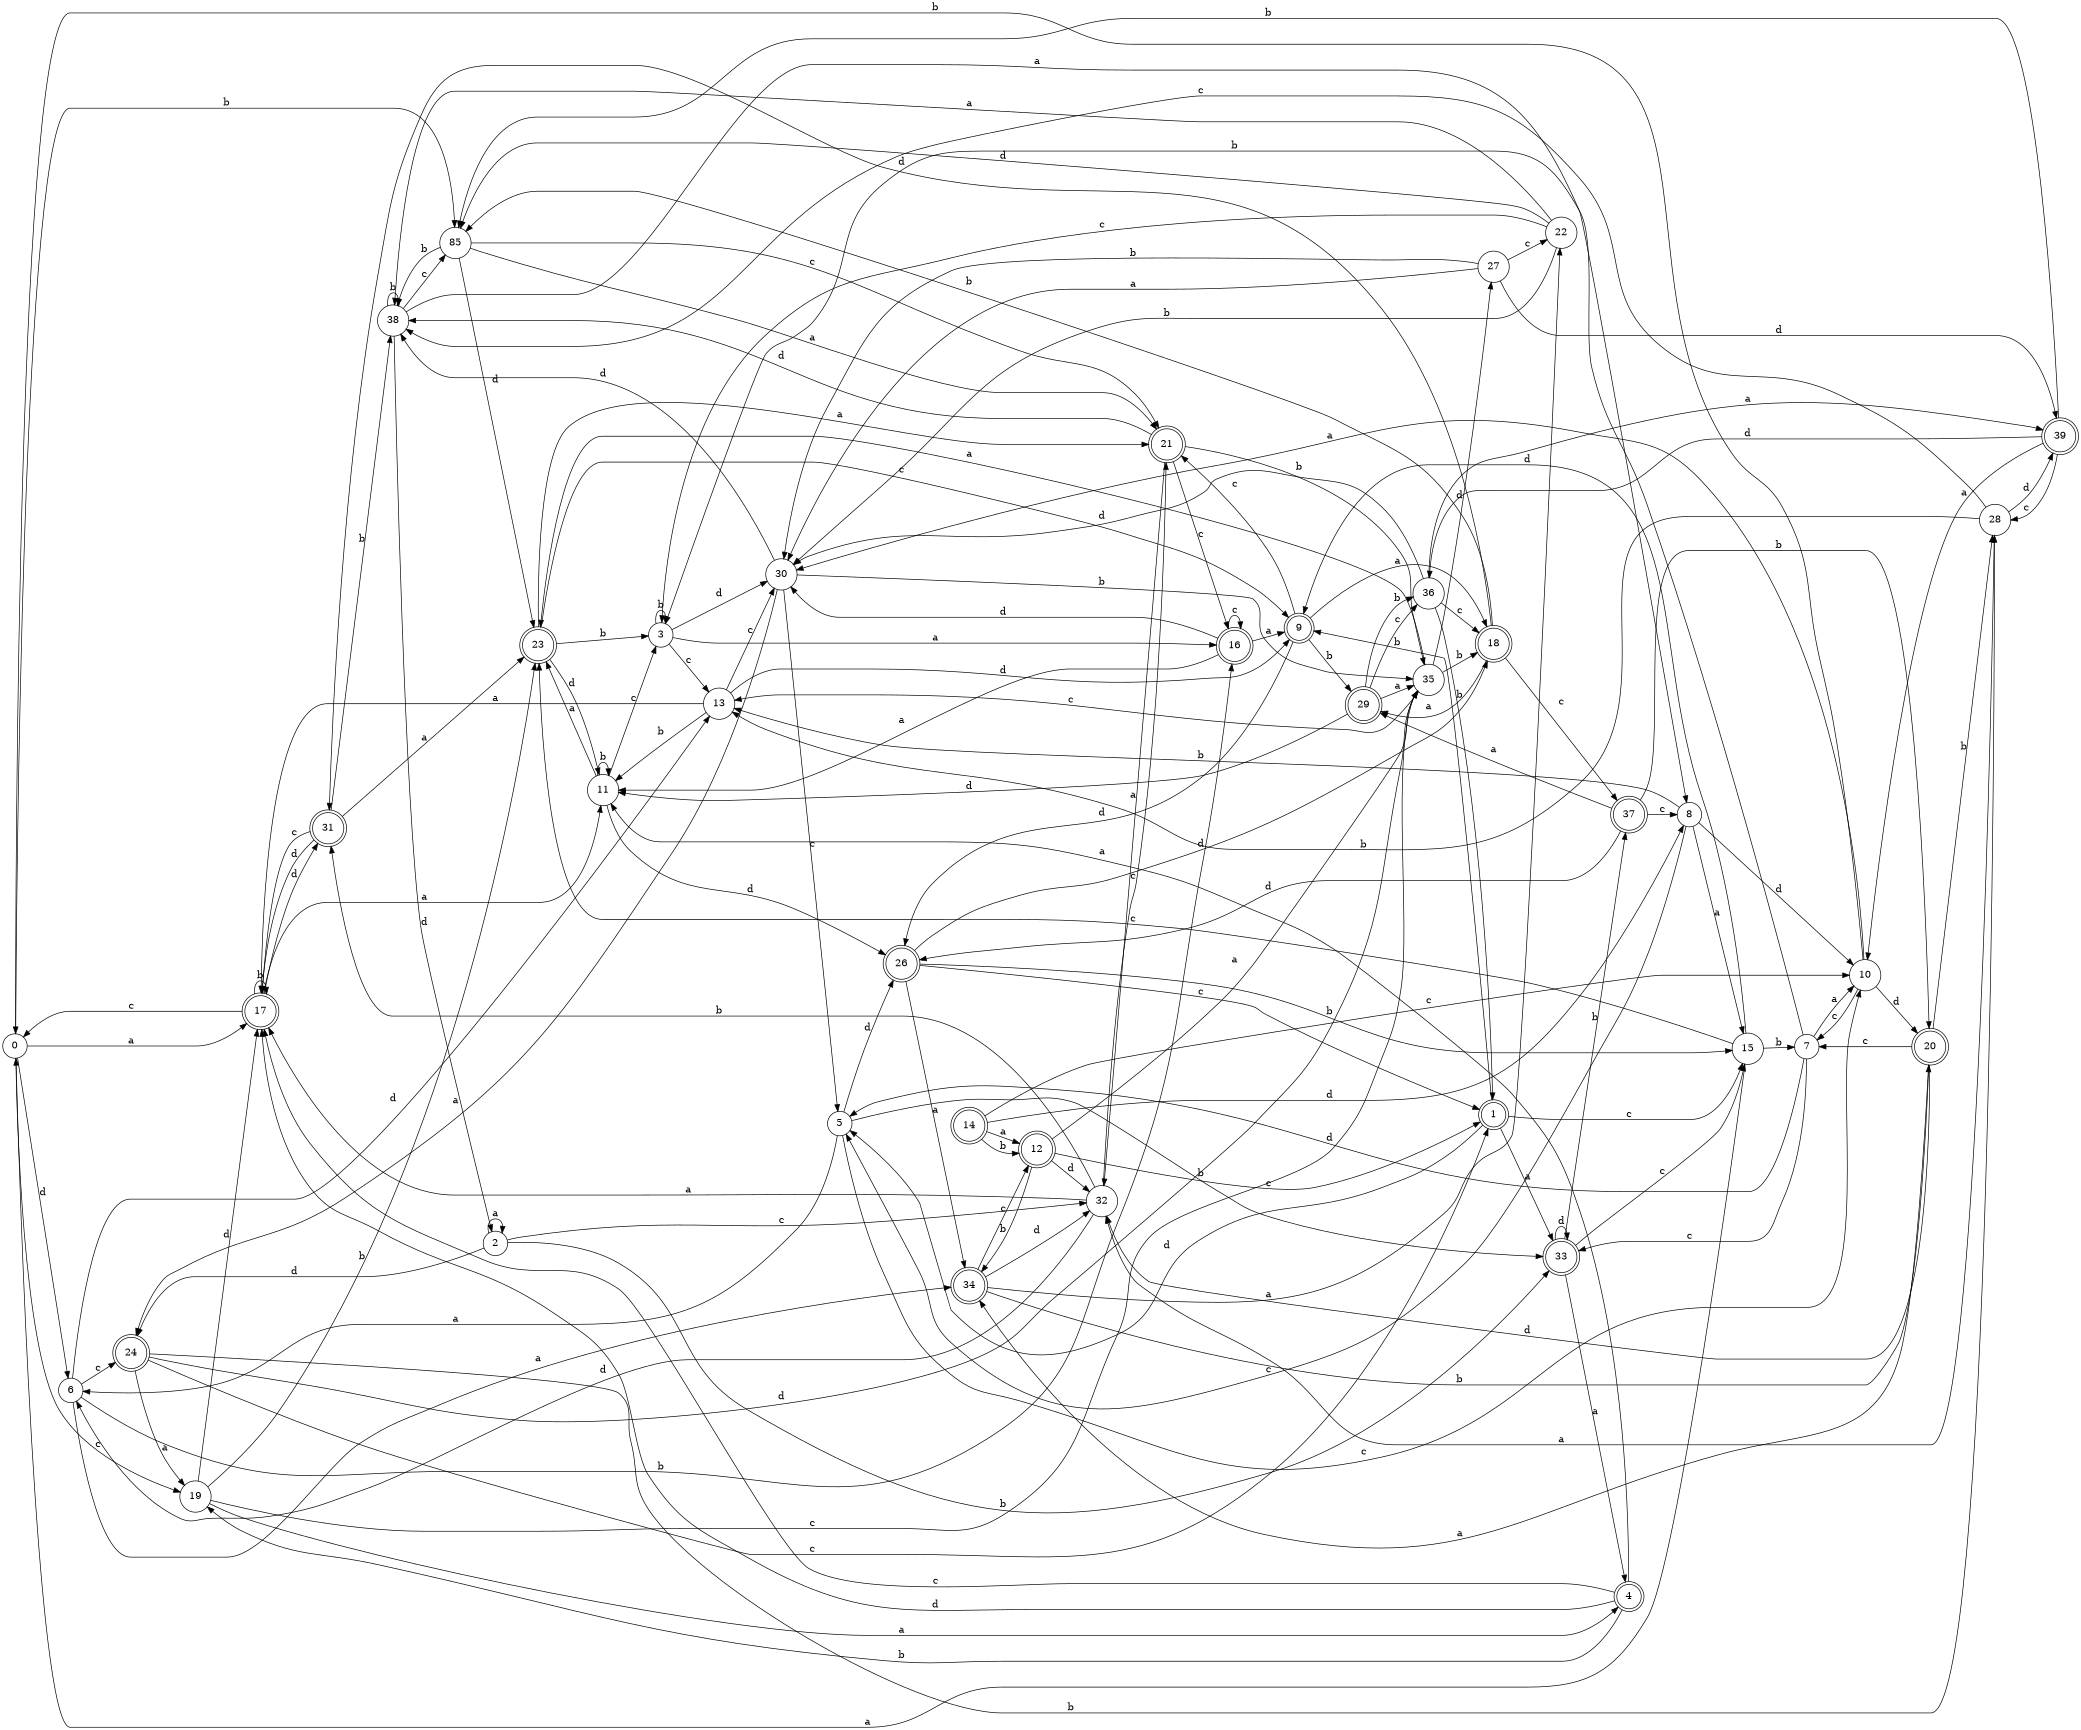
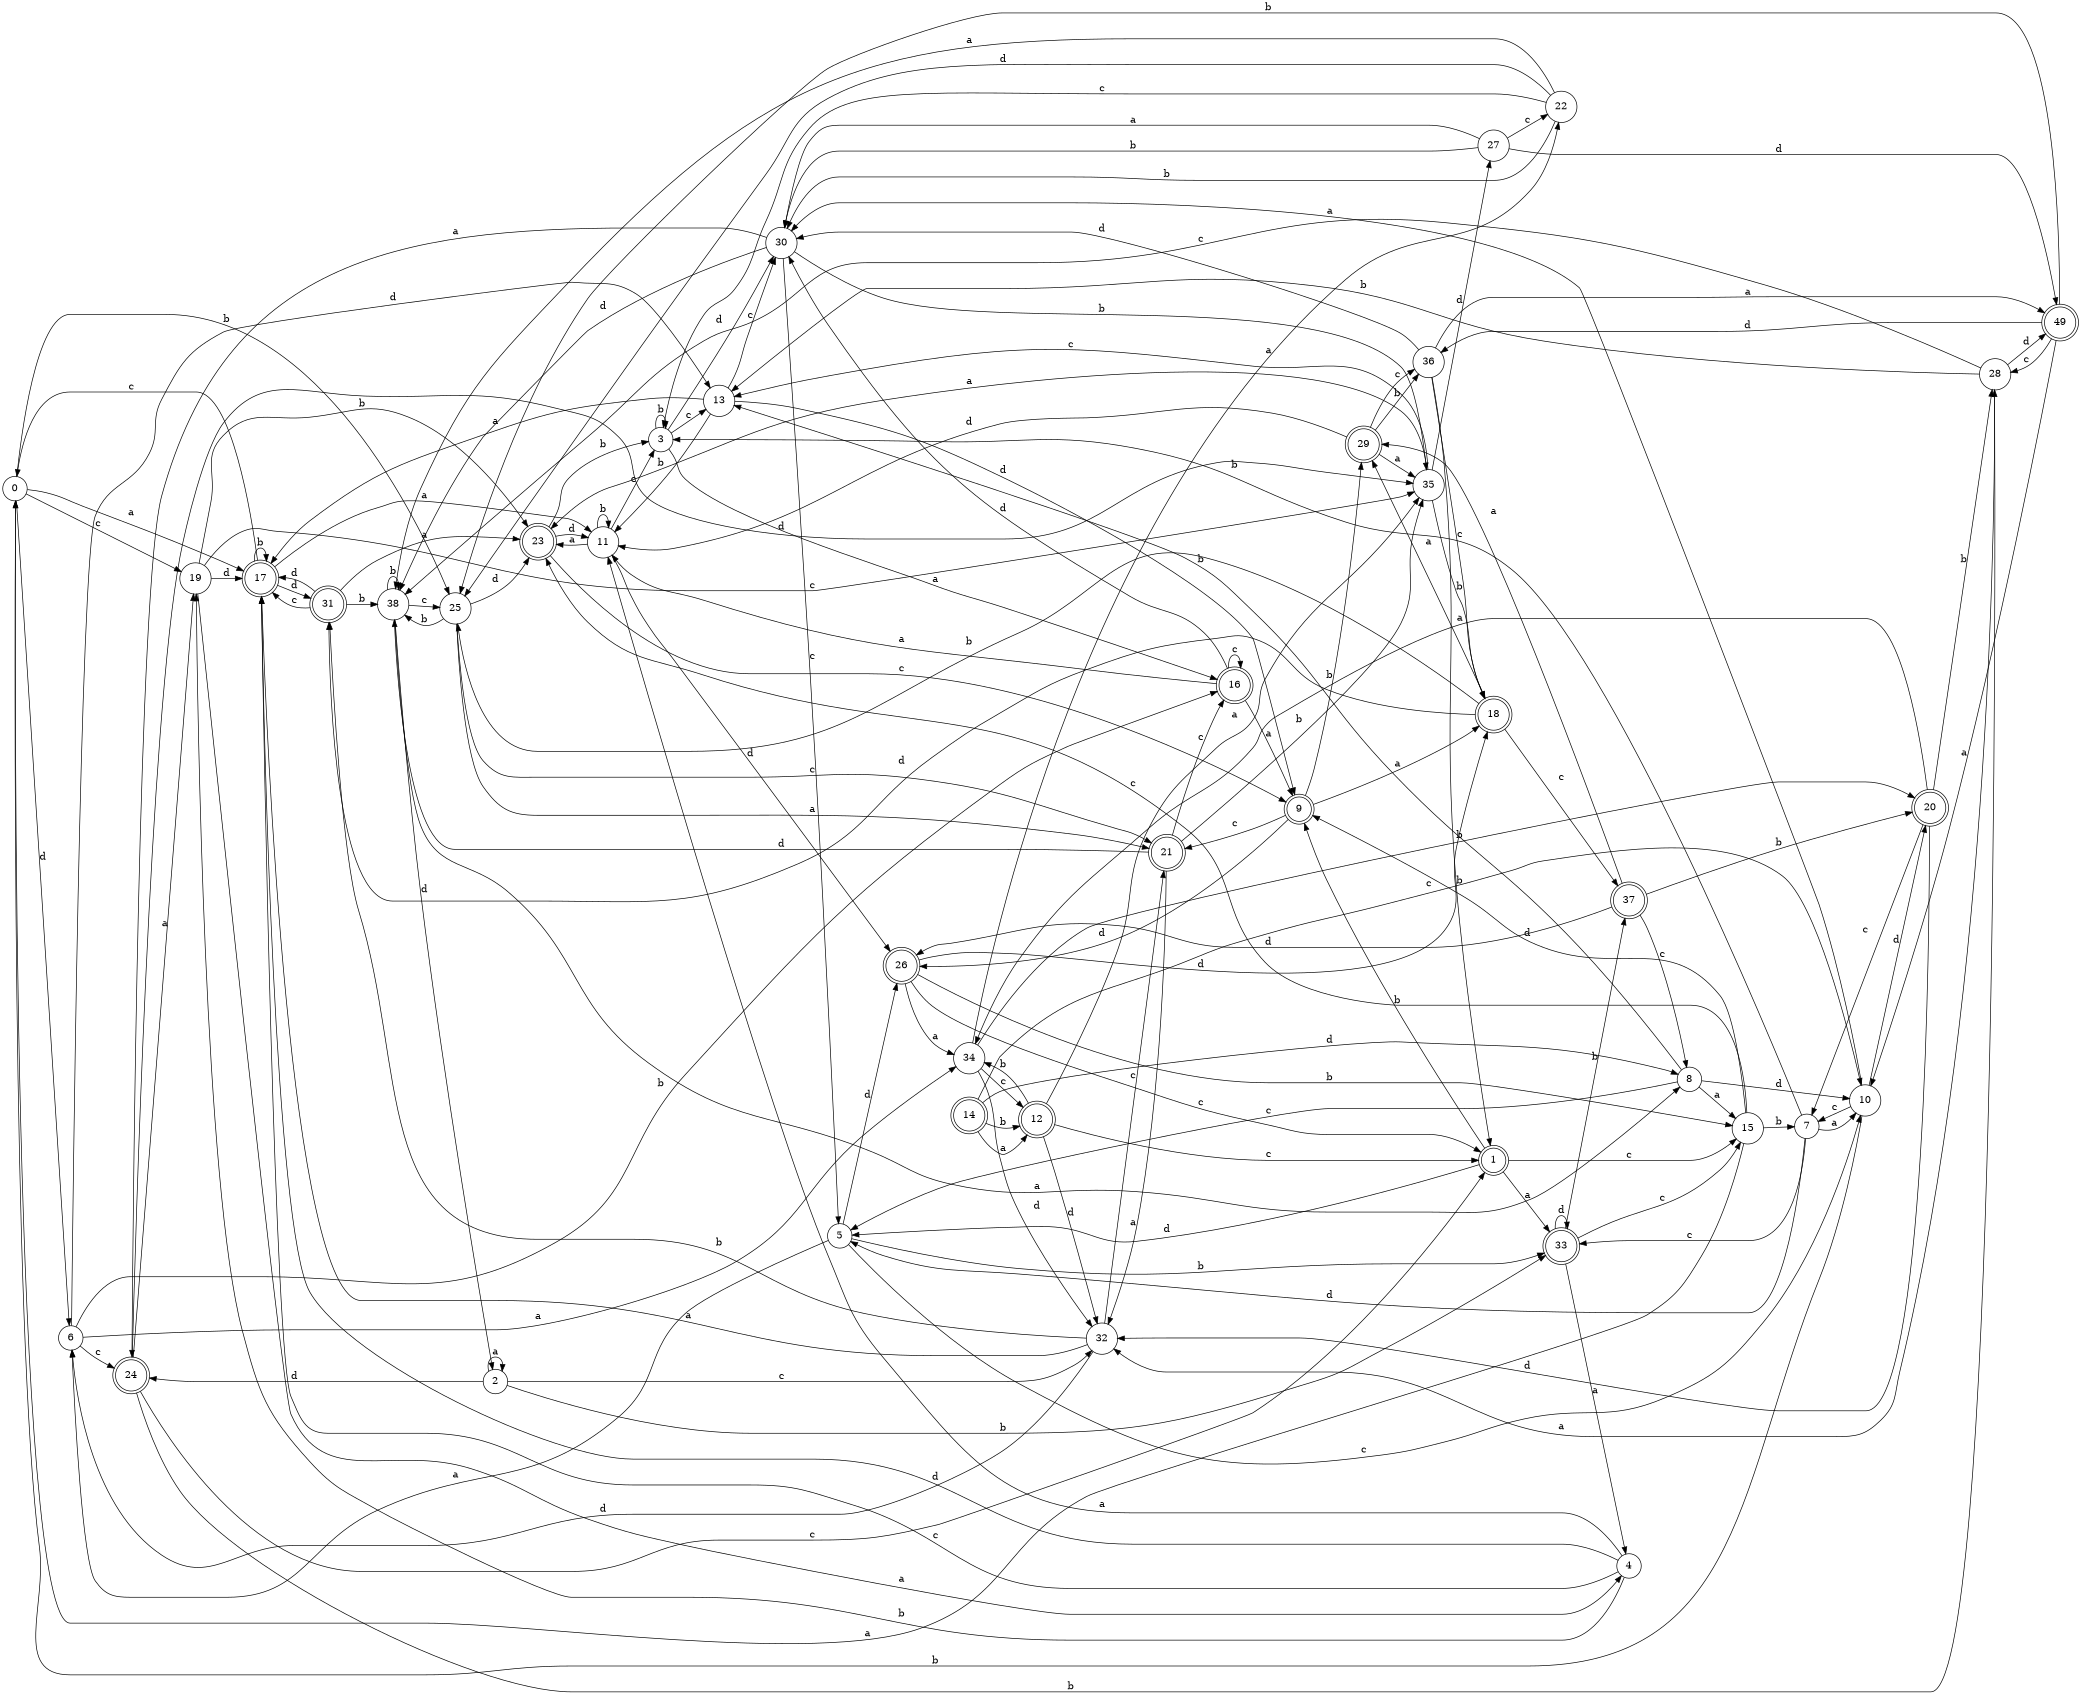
(455, 243) -> (455, 608)
(751, 409) -> none
(2060, 436) -> (2060, 323)
(969, 1286) -> (969, 1058)
(1629, 1597) -> (1629, 1566)
